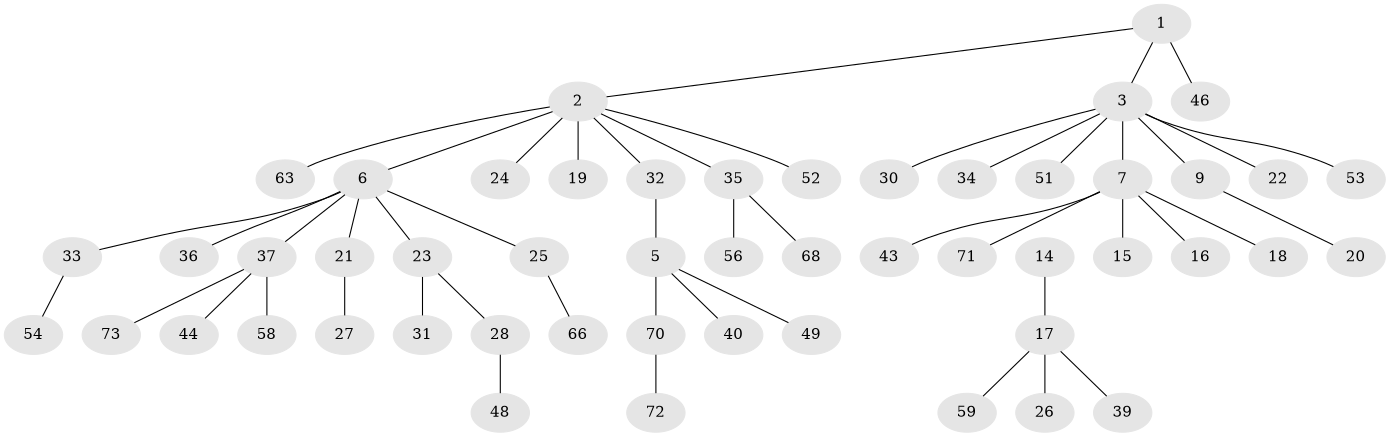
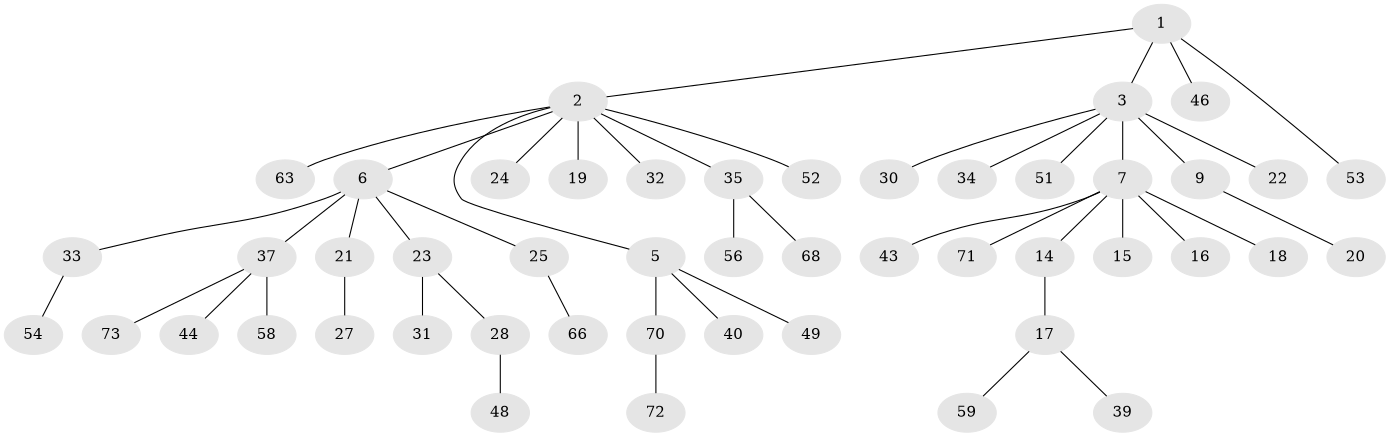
(1239, 140) -> (1261, 99)
(656, 218) -> (474, 205)
none -> (1084, 218)
(189, 257) -> none
(1045, 413) -> none
